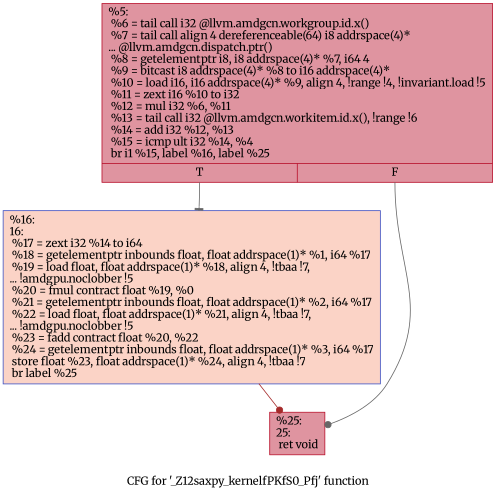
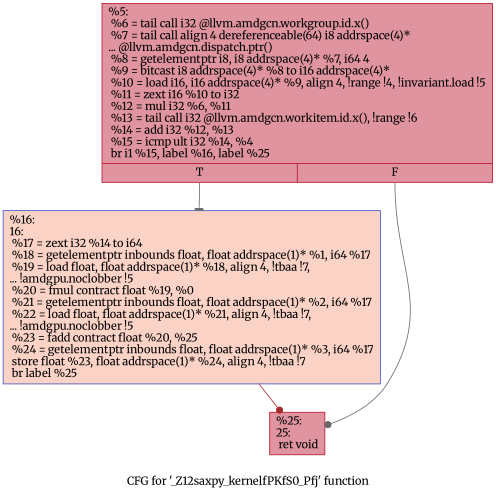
(104, 338) -> (104, 338)
